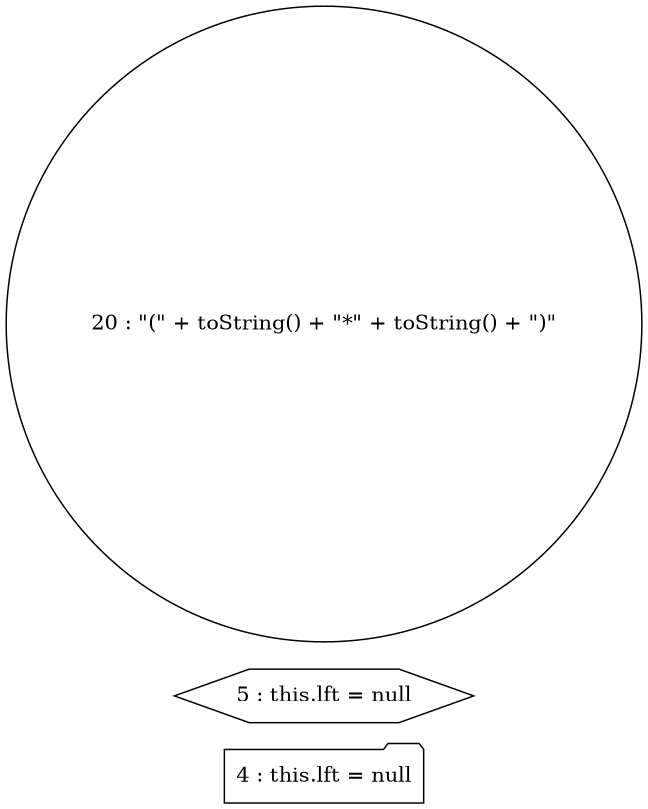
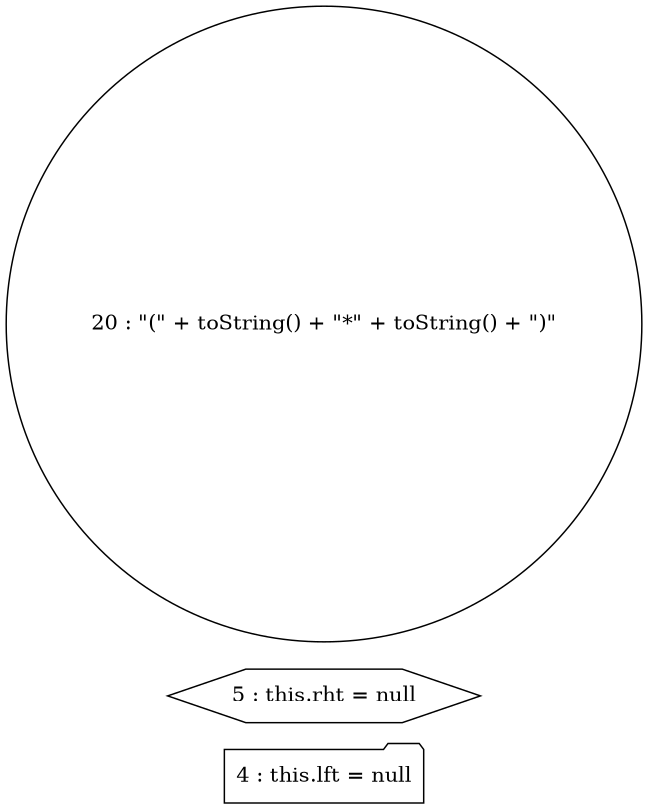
(324, 696) -> (324, 696)
